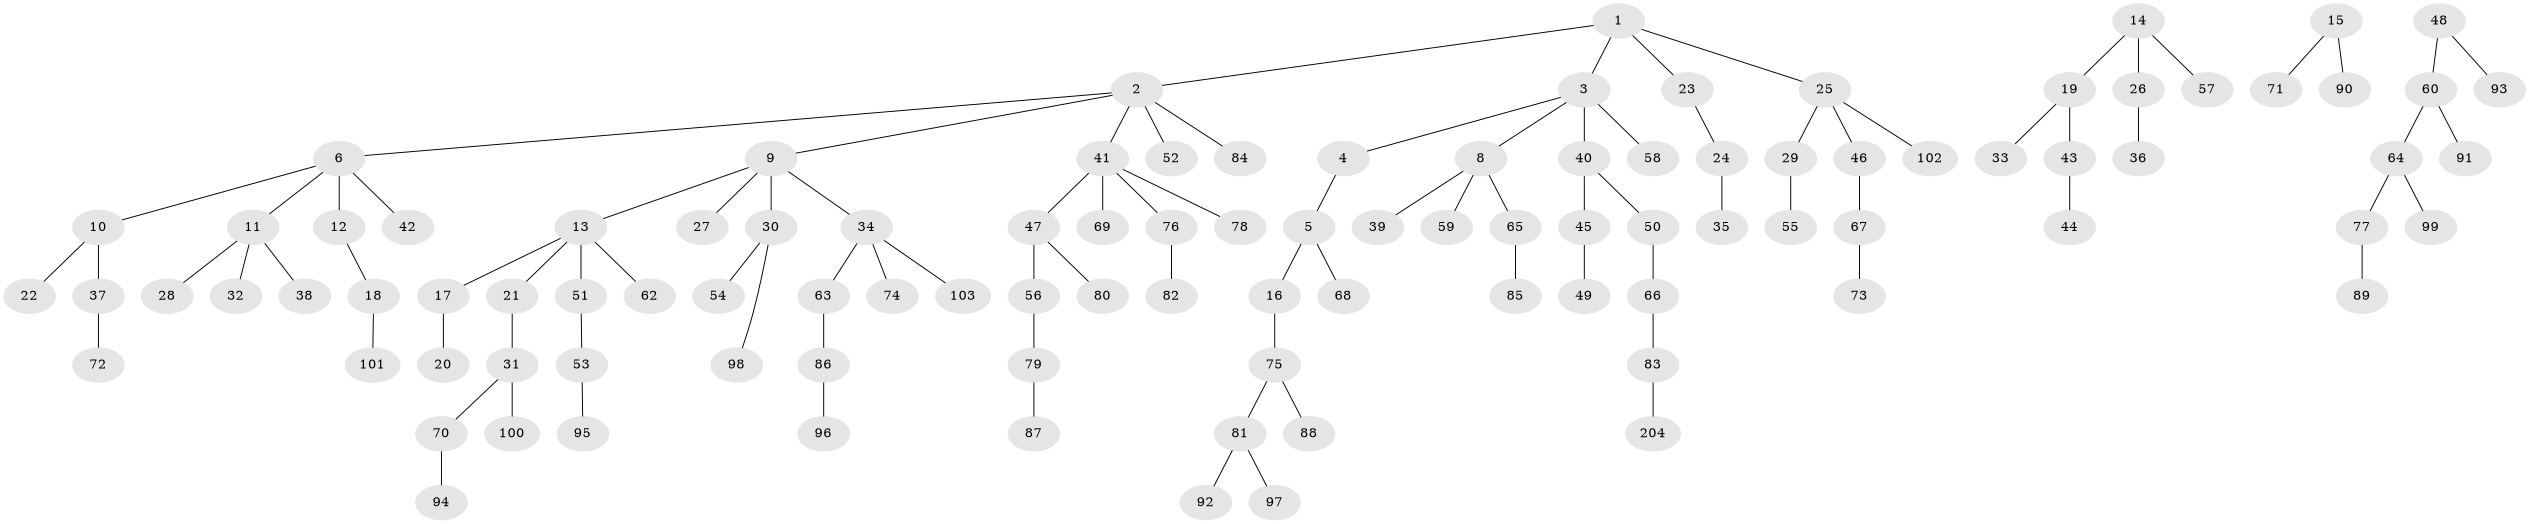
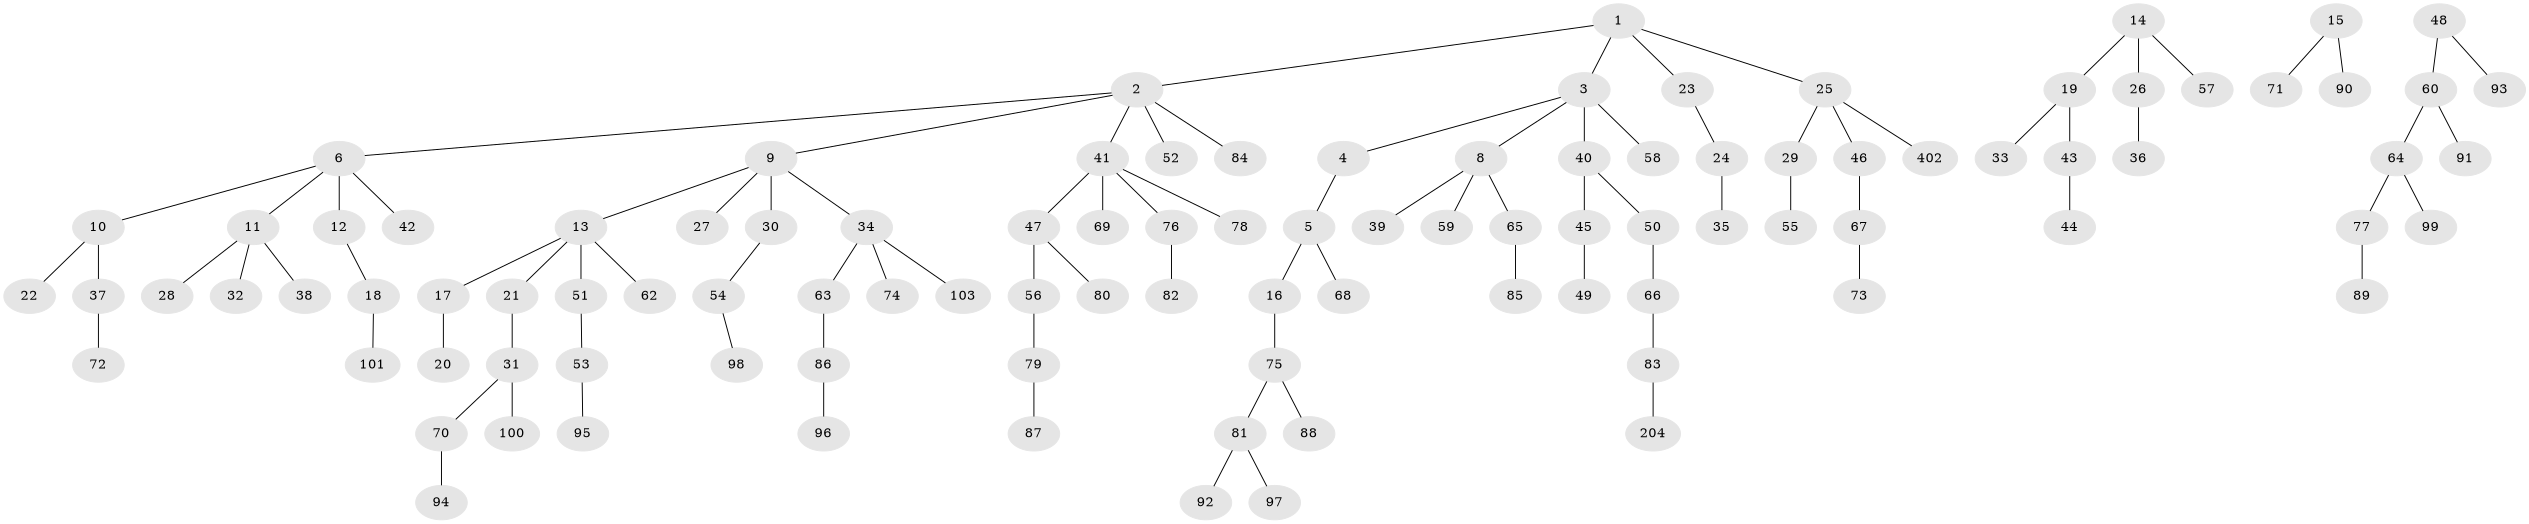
(1930, 159) -> (1930, 159)
(757, 297) -> (728, 331)
